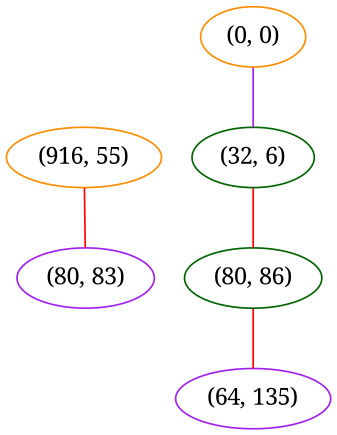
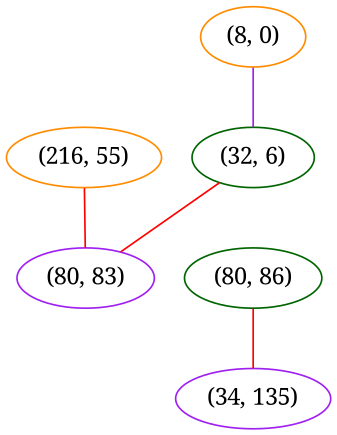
(253, 37) -> (253, 37)
(84, 157) -> (84, 157)
(253, 218) -> (170, 217)
(253, 399) -> (253, 399)
